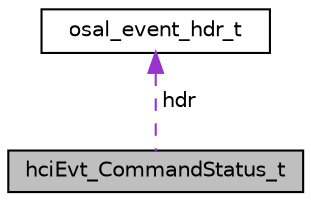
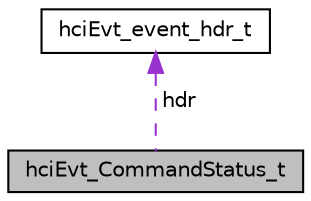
(156, 31) -> (156, 31)
